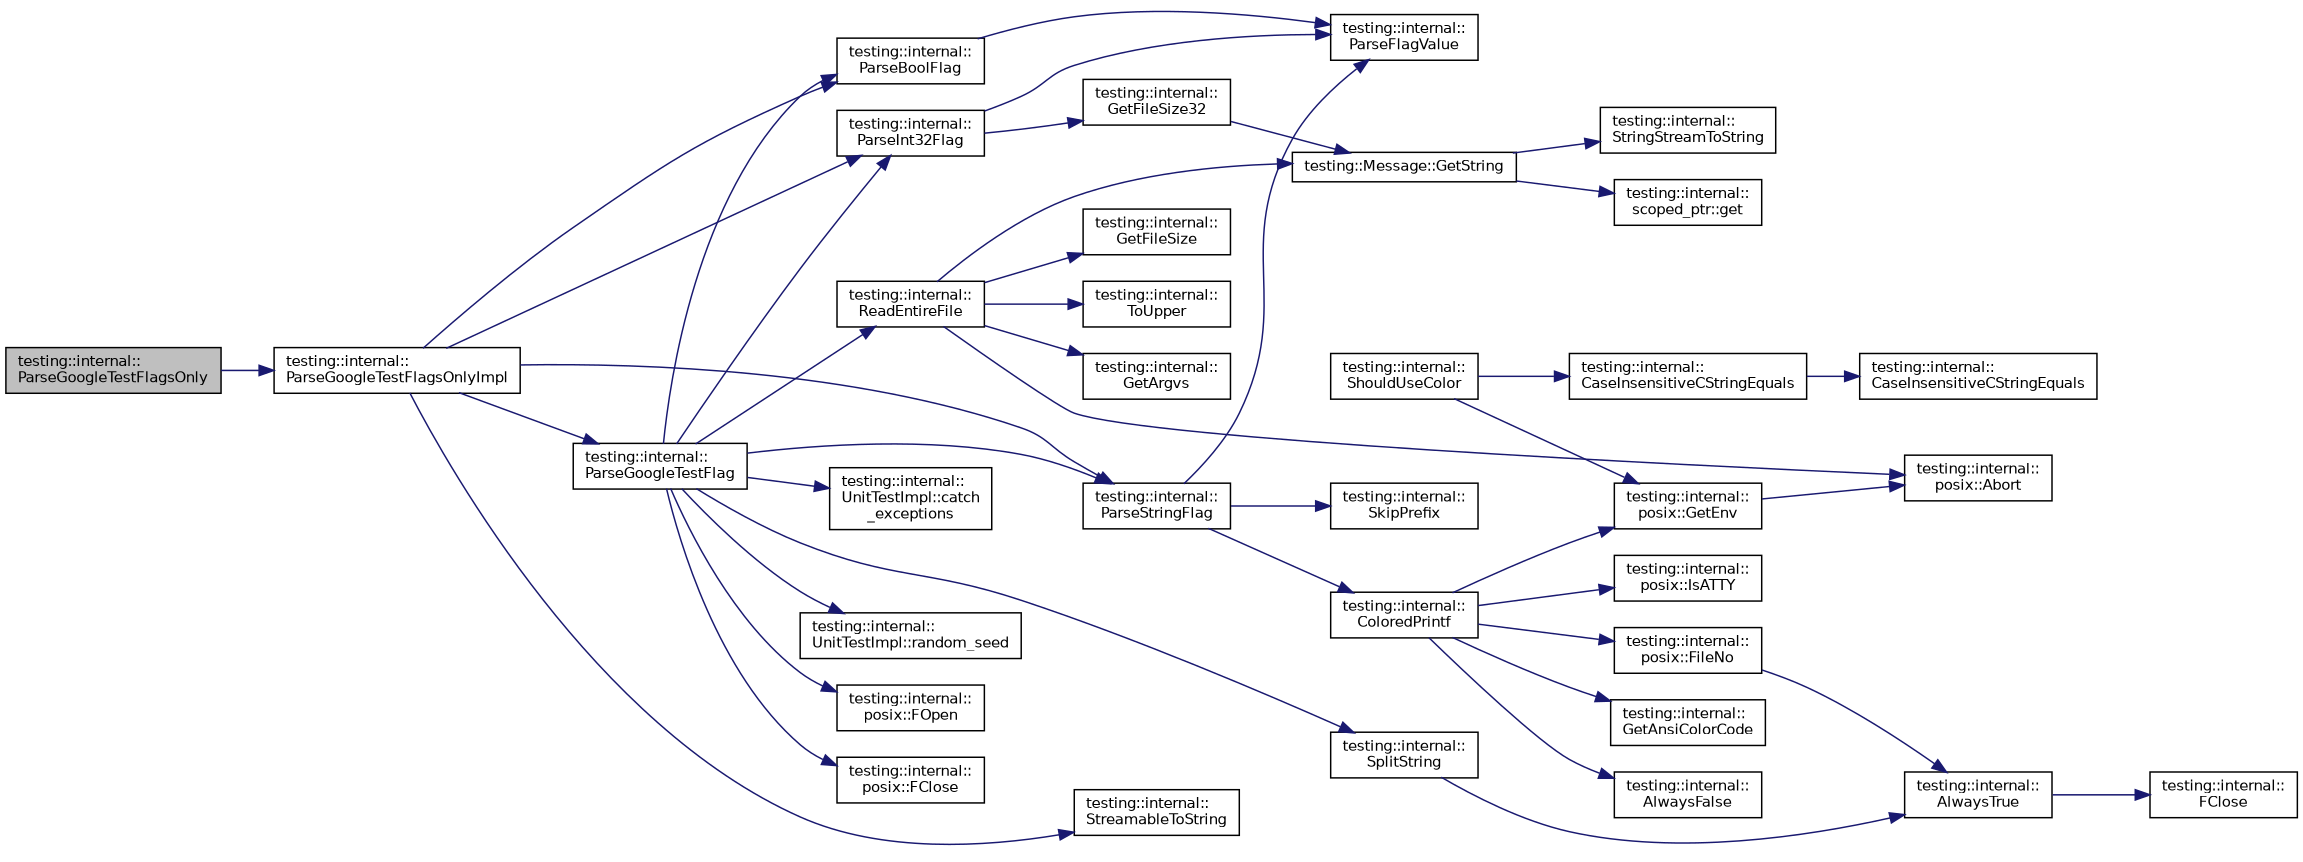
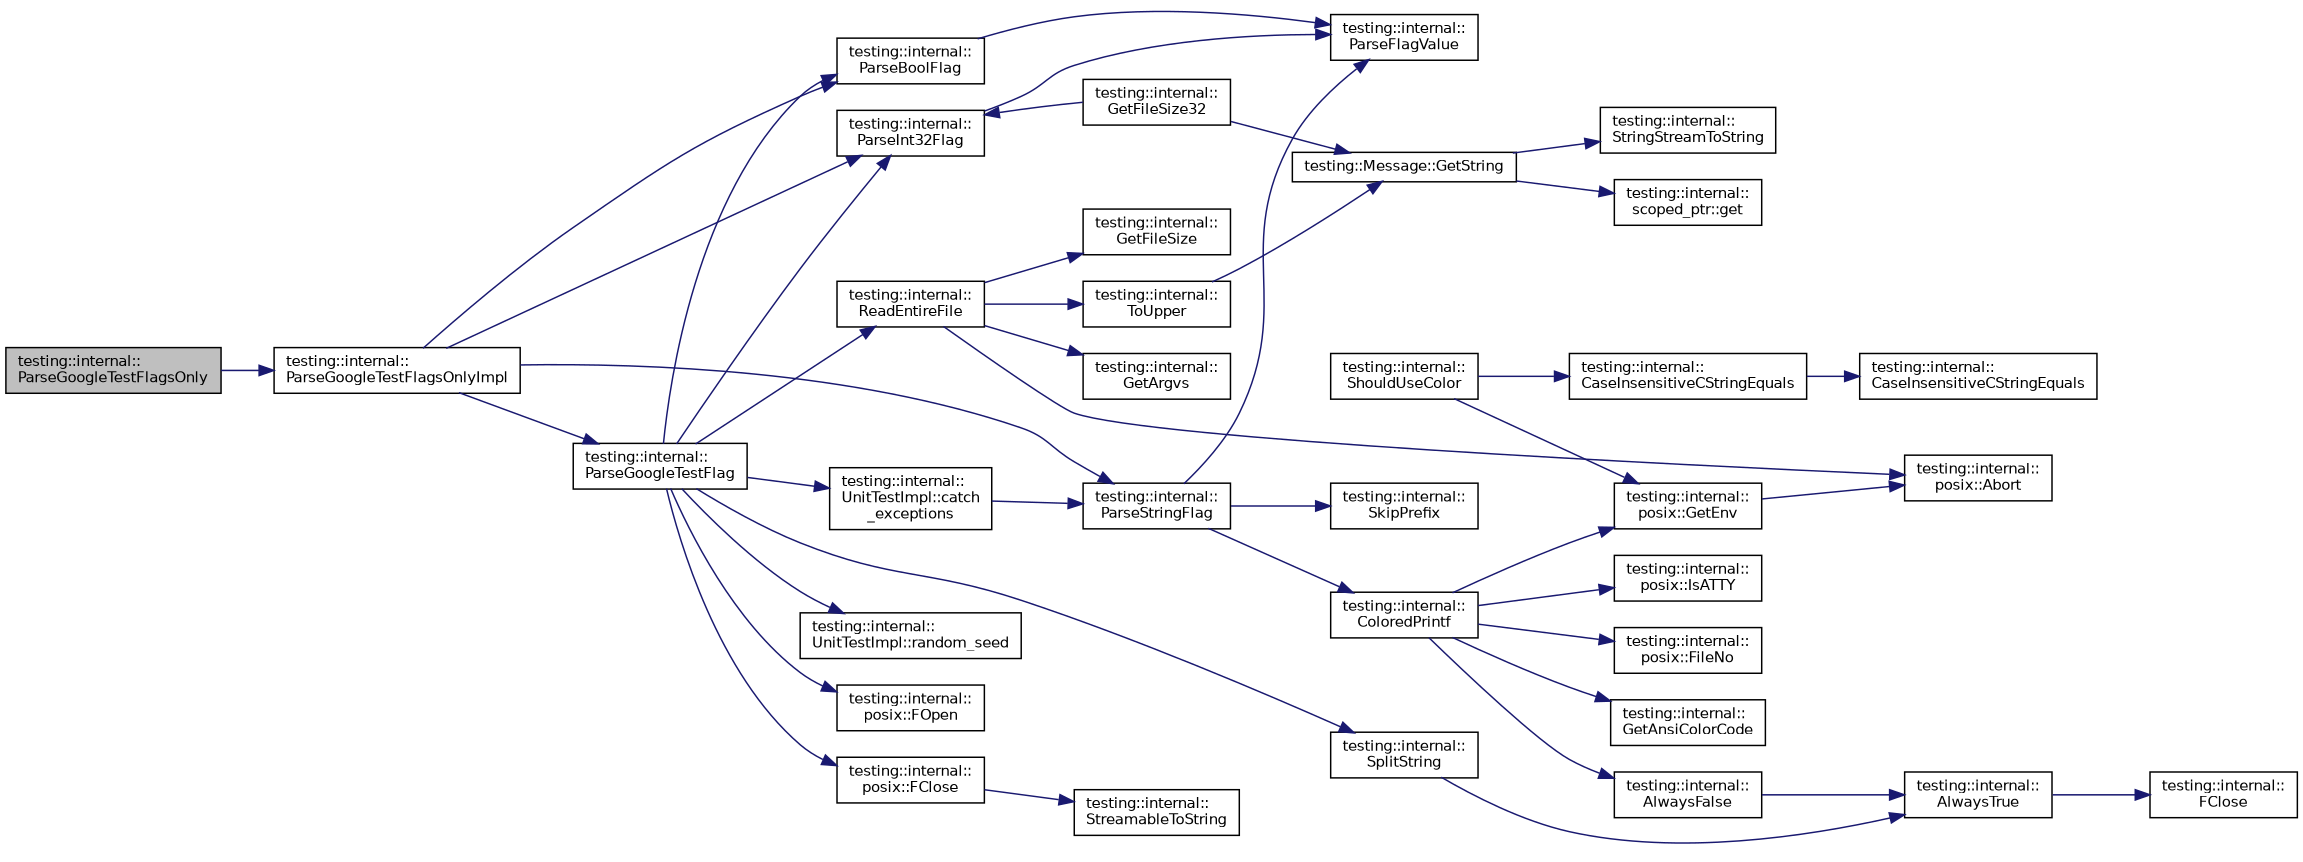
(1026, 129) -> (1041, 107)
(1095, 190) -> (1293, 239)
(924, 445) -> (1030, 502)
(1852, 711) -> (1826, 795)
(666, 729) -> (1022, 795)
